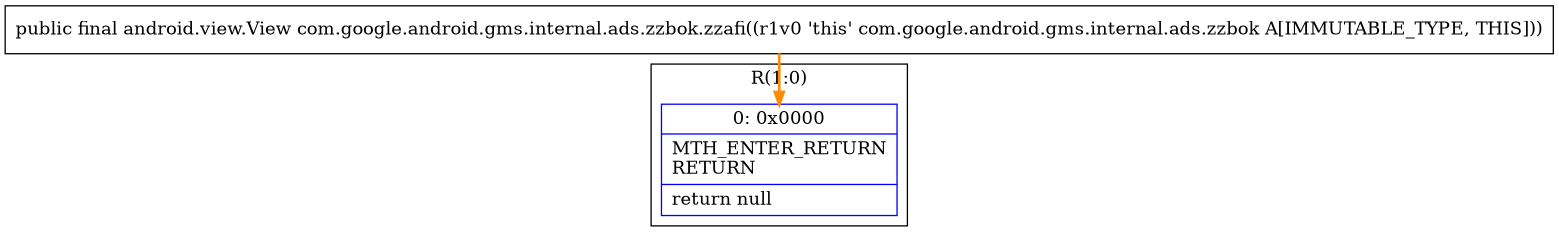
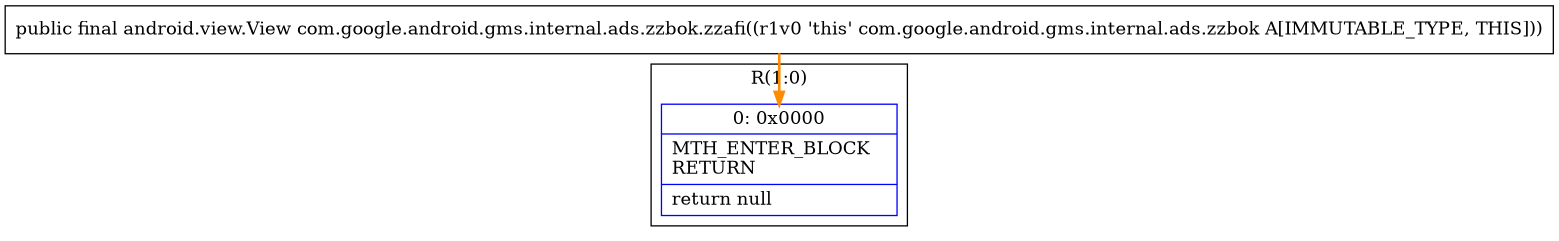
(779, 149) -> (771, 149)
